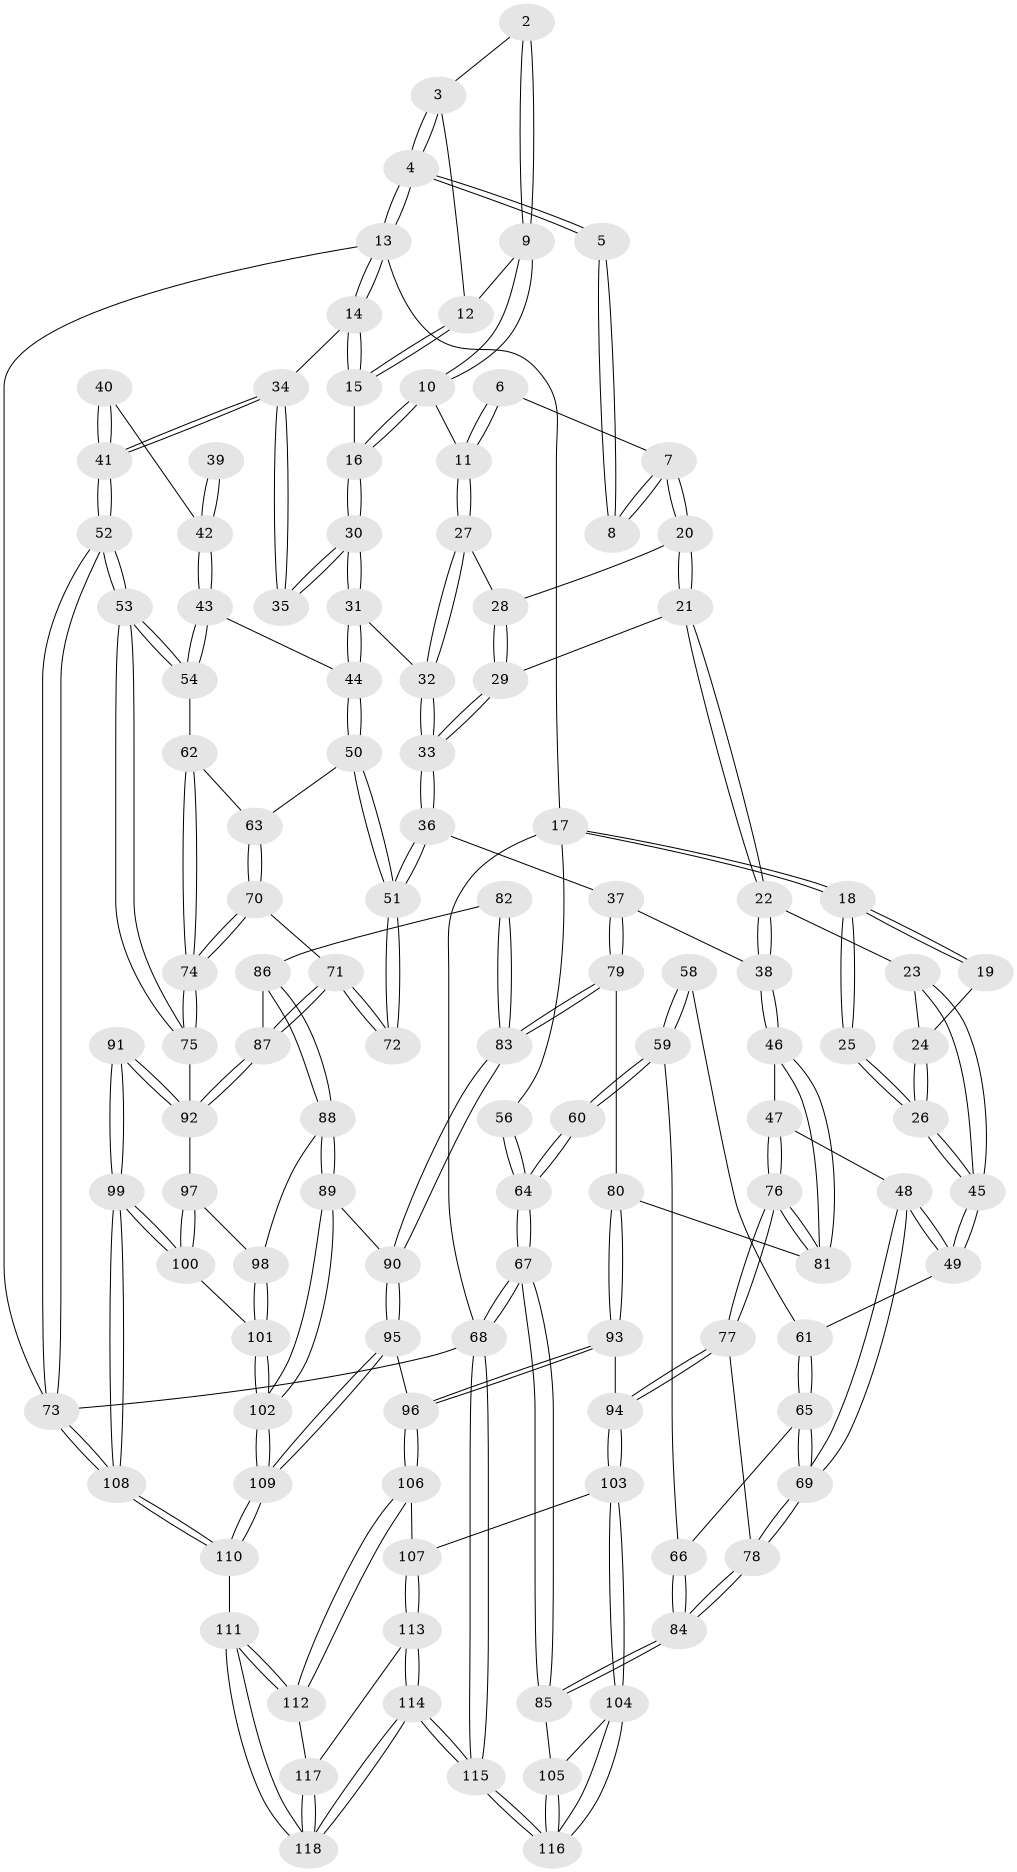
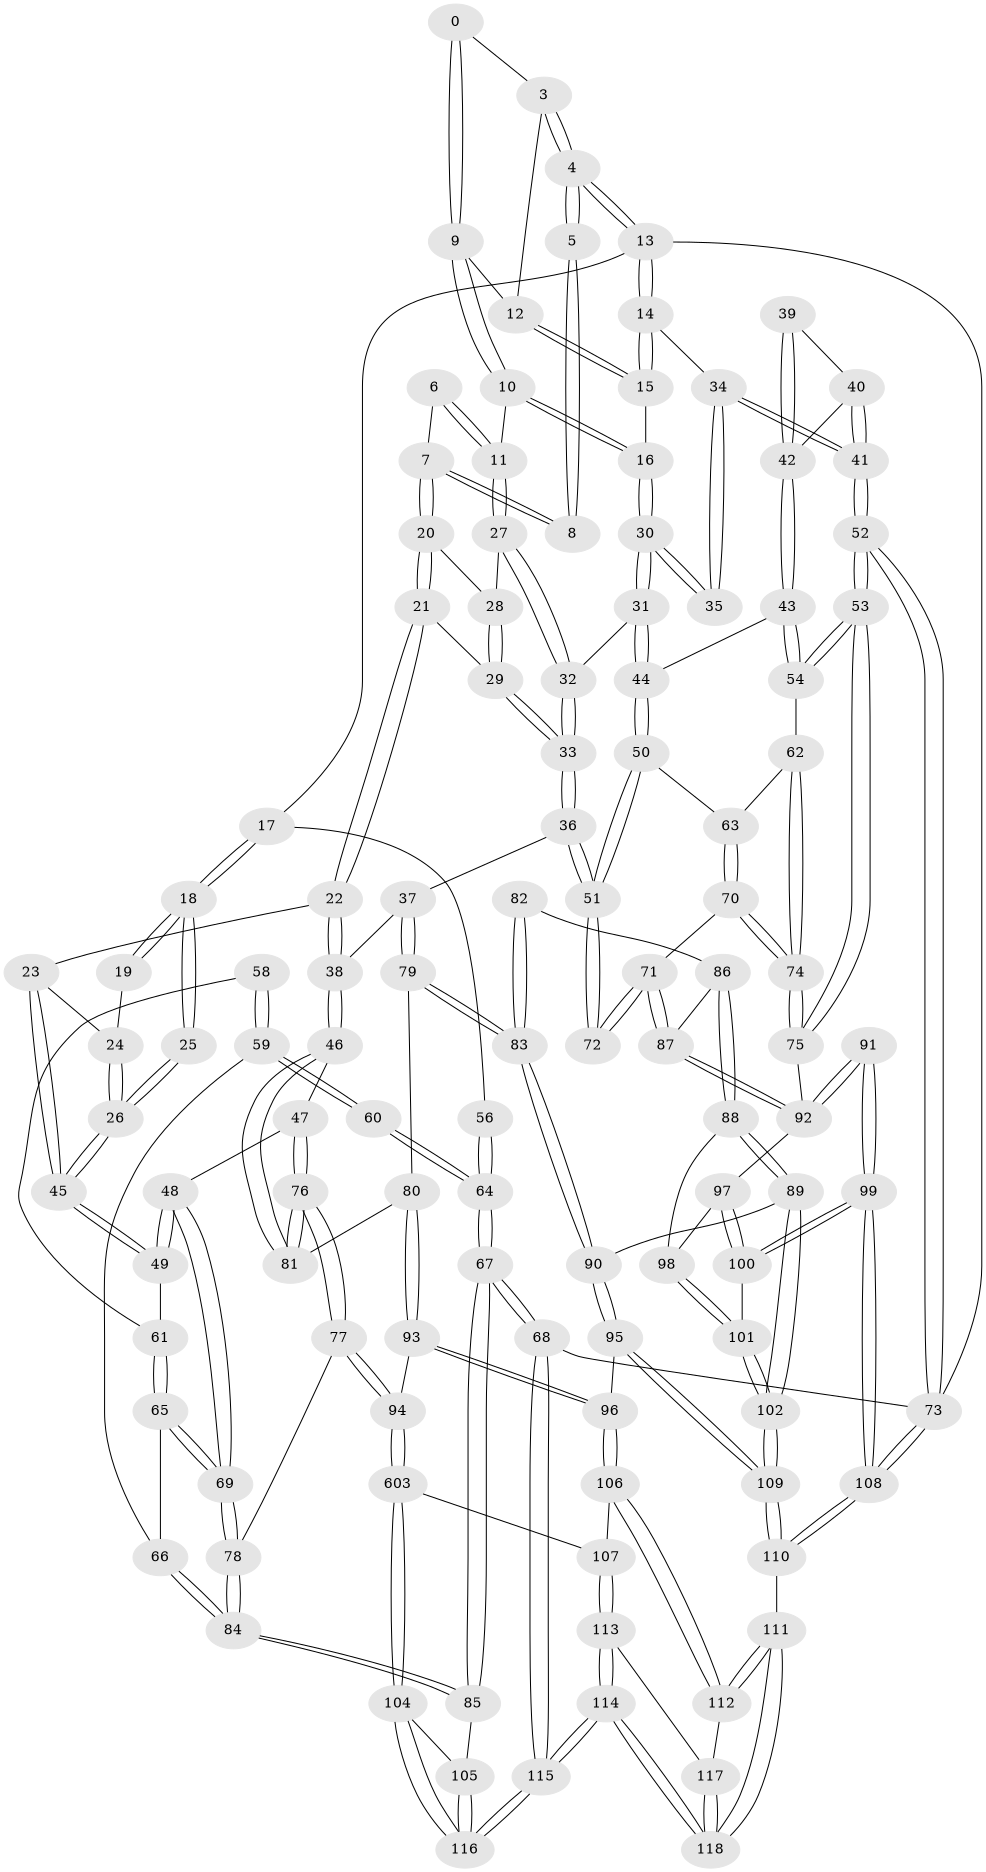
(527, 22) -> (456, 22)
none -> (822, 351)
(449, 1058) -> none
(614, 1484) -> (398, 1484)
